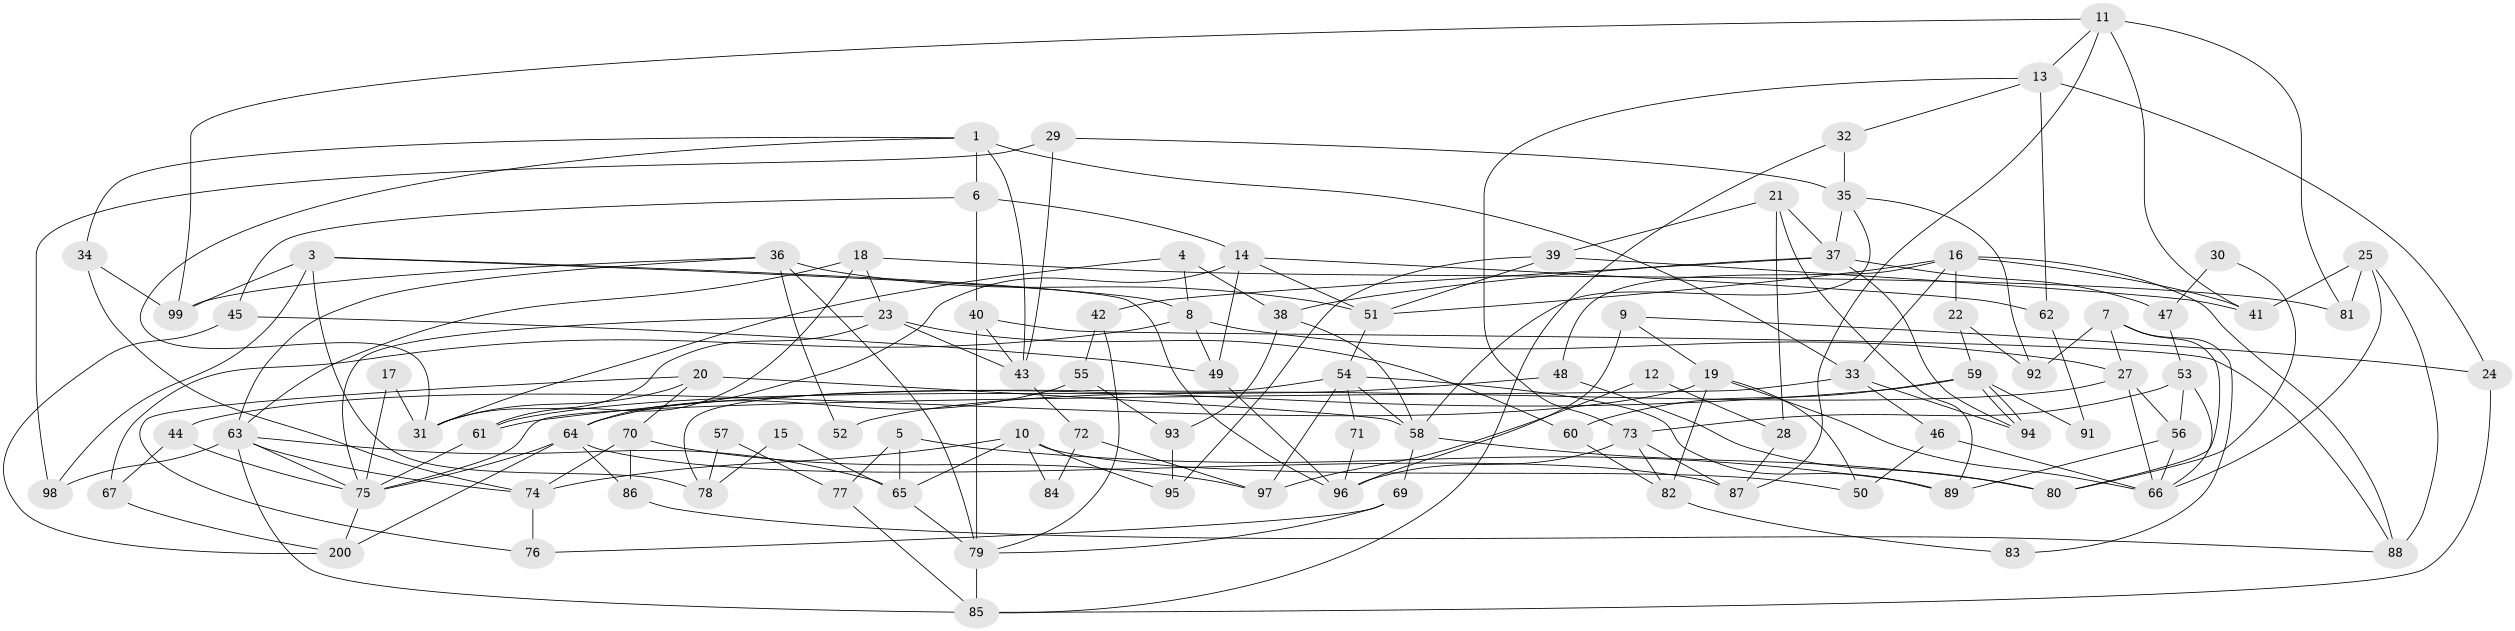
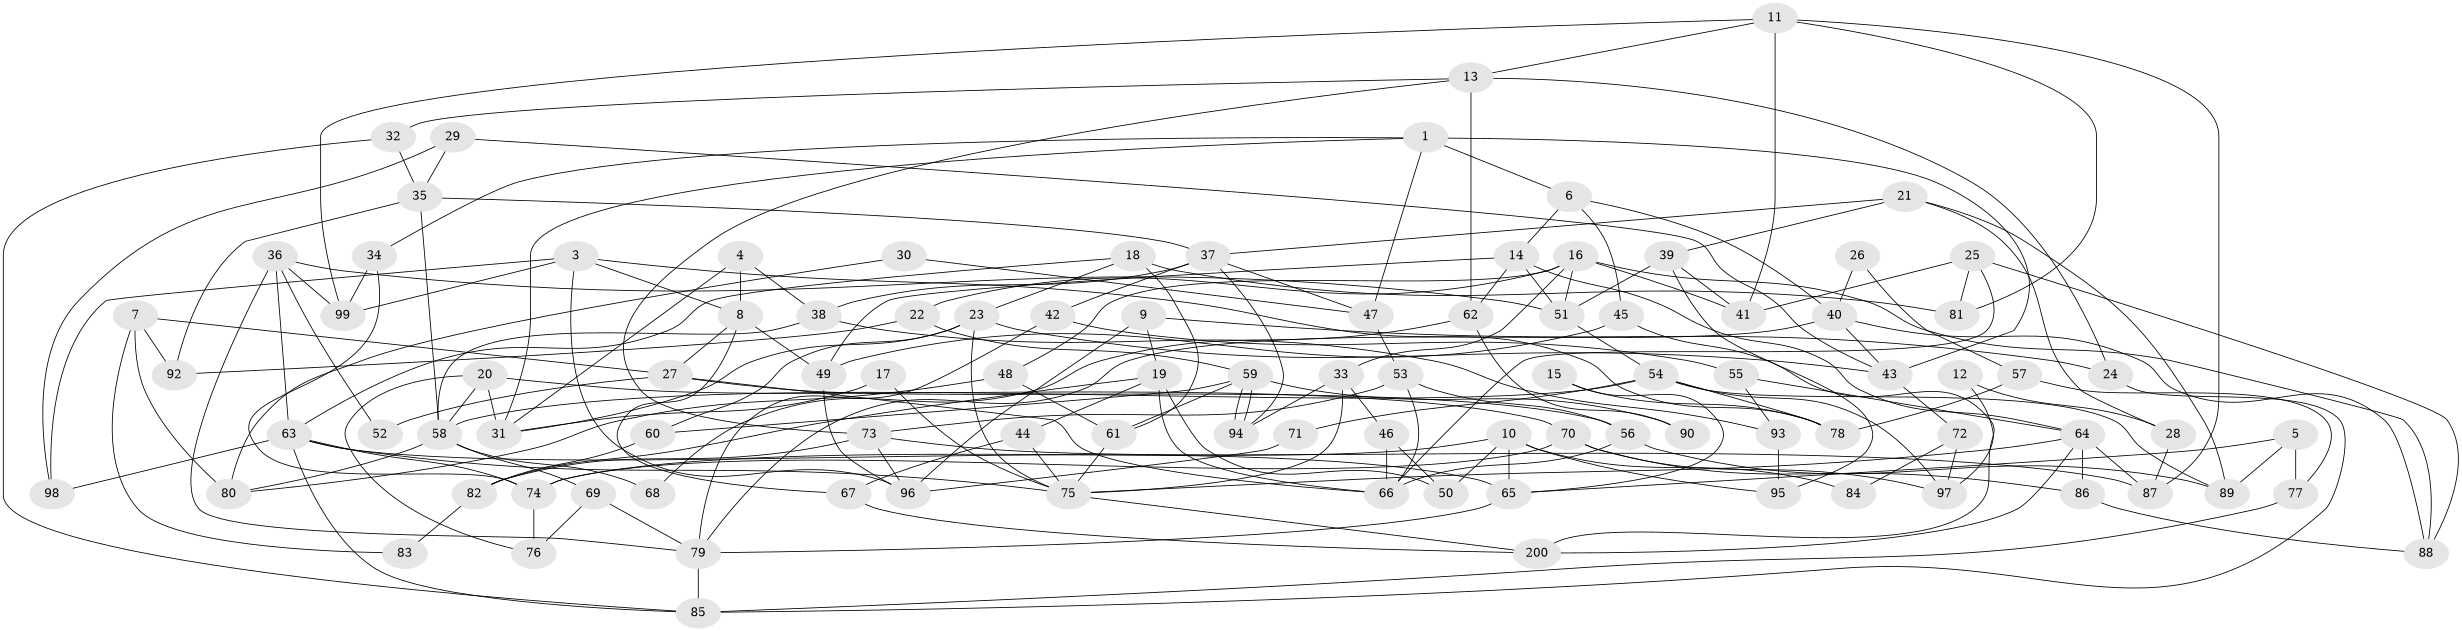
(1431, 203) -> (1398, 226)
none -> (1858, 256)
(2088, 435) -> (1687, 435)
none -> (653, 494)
